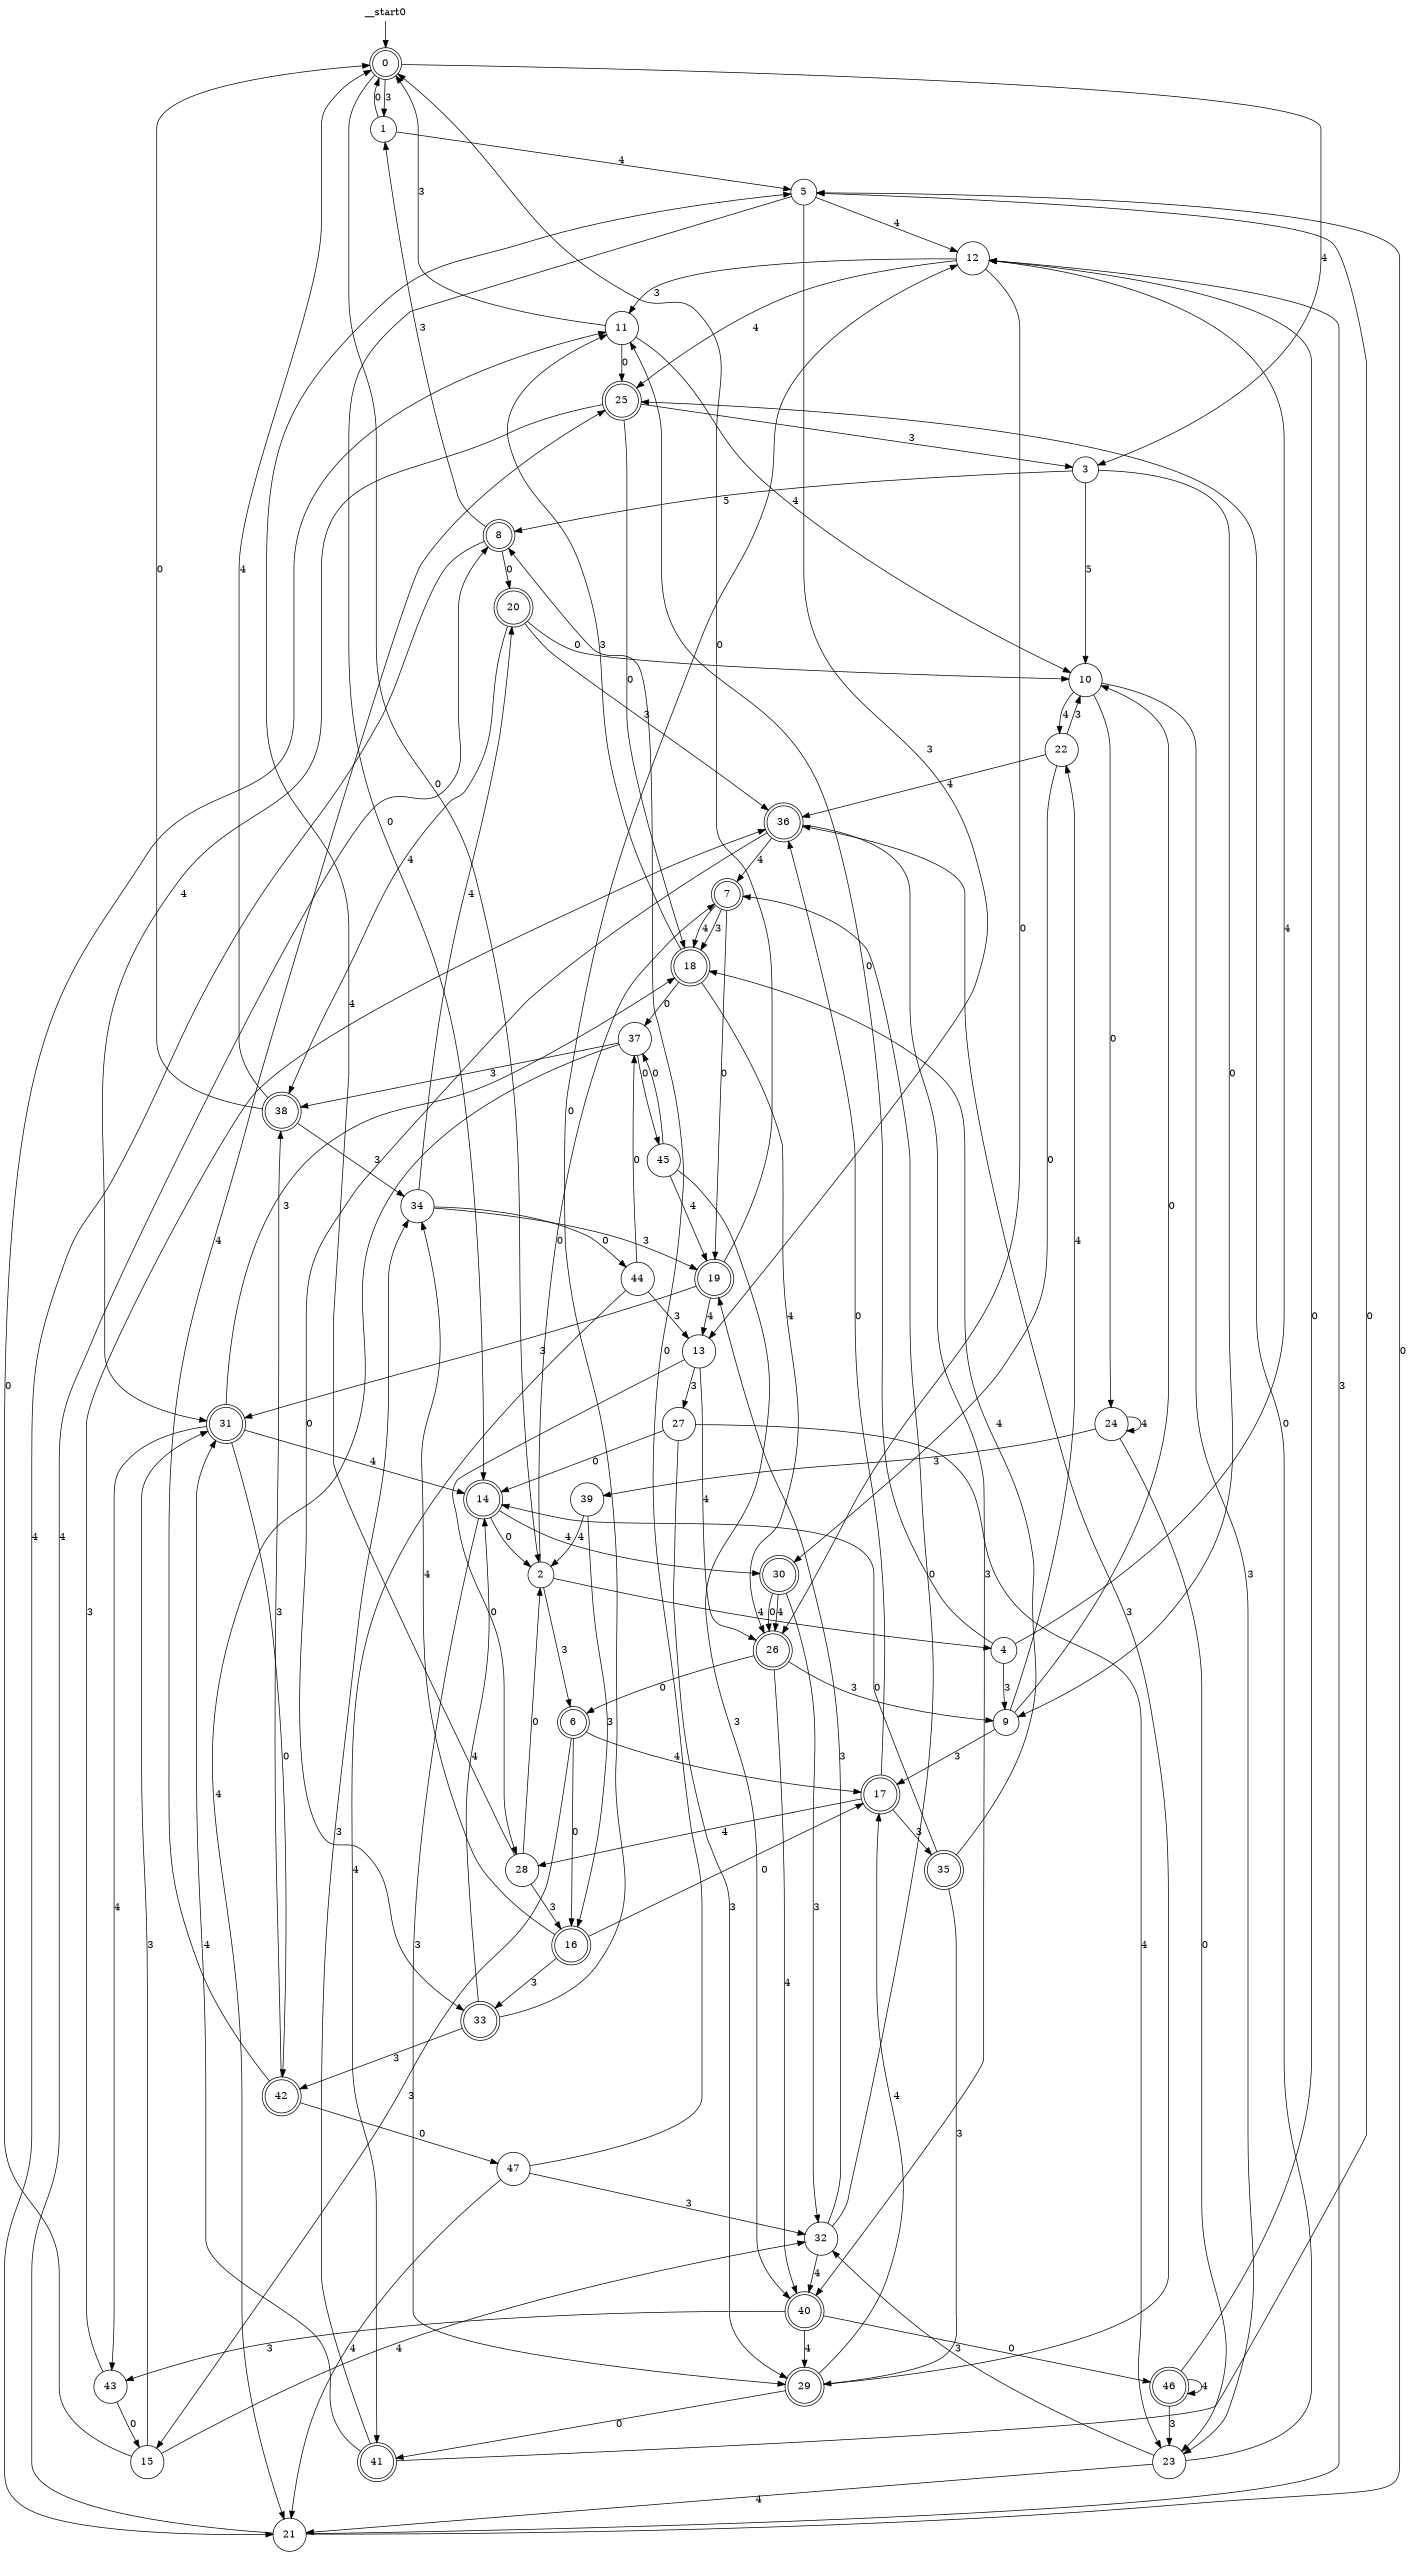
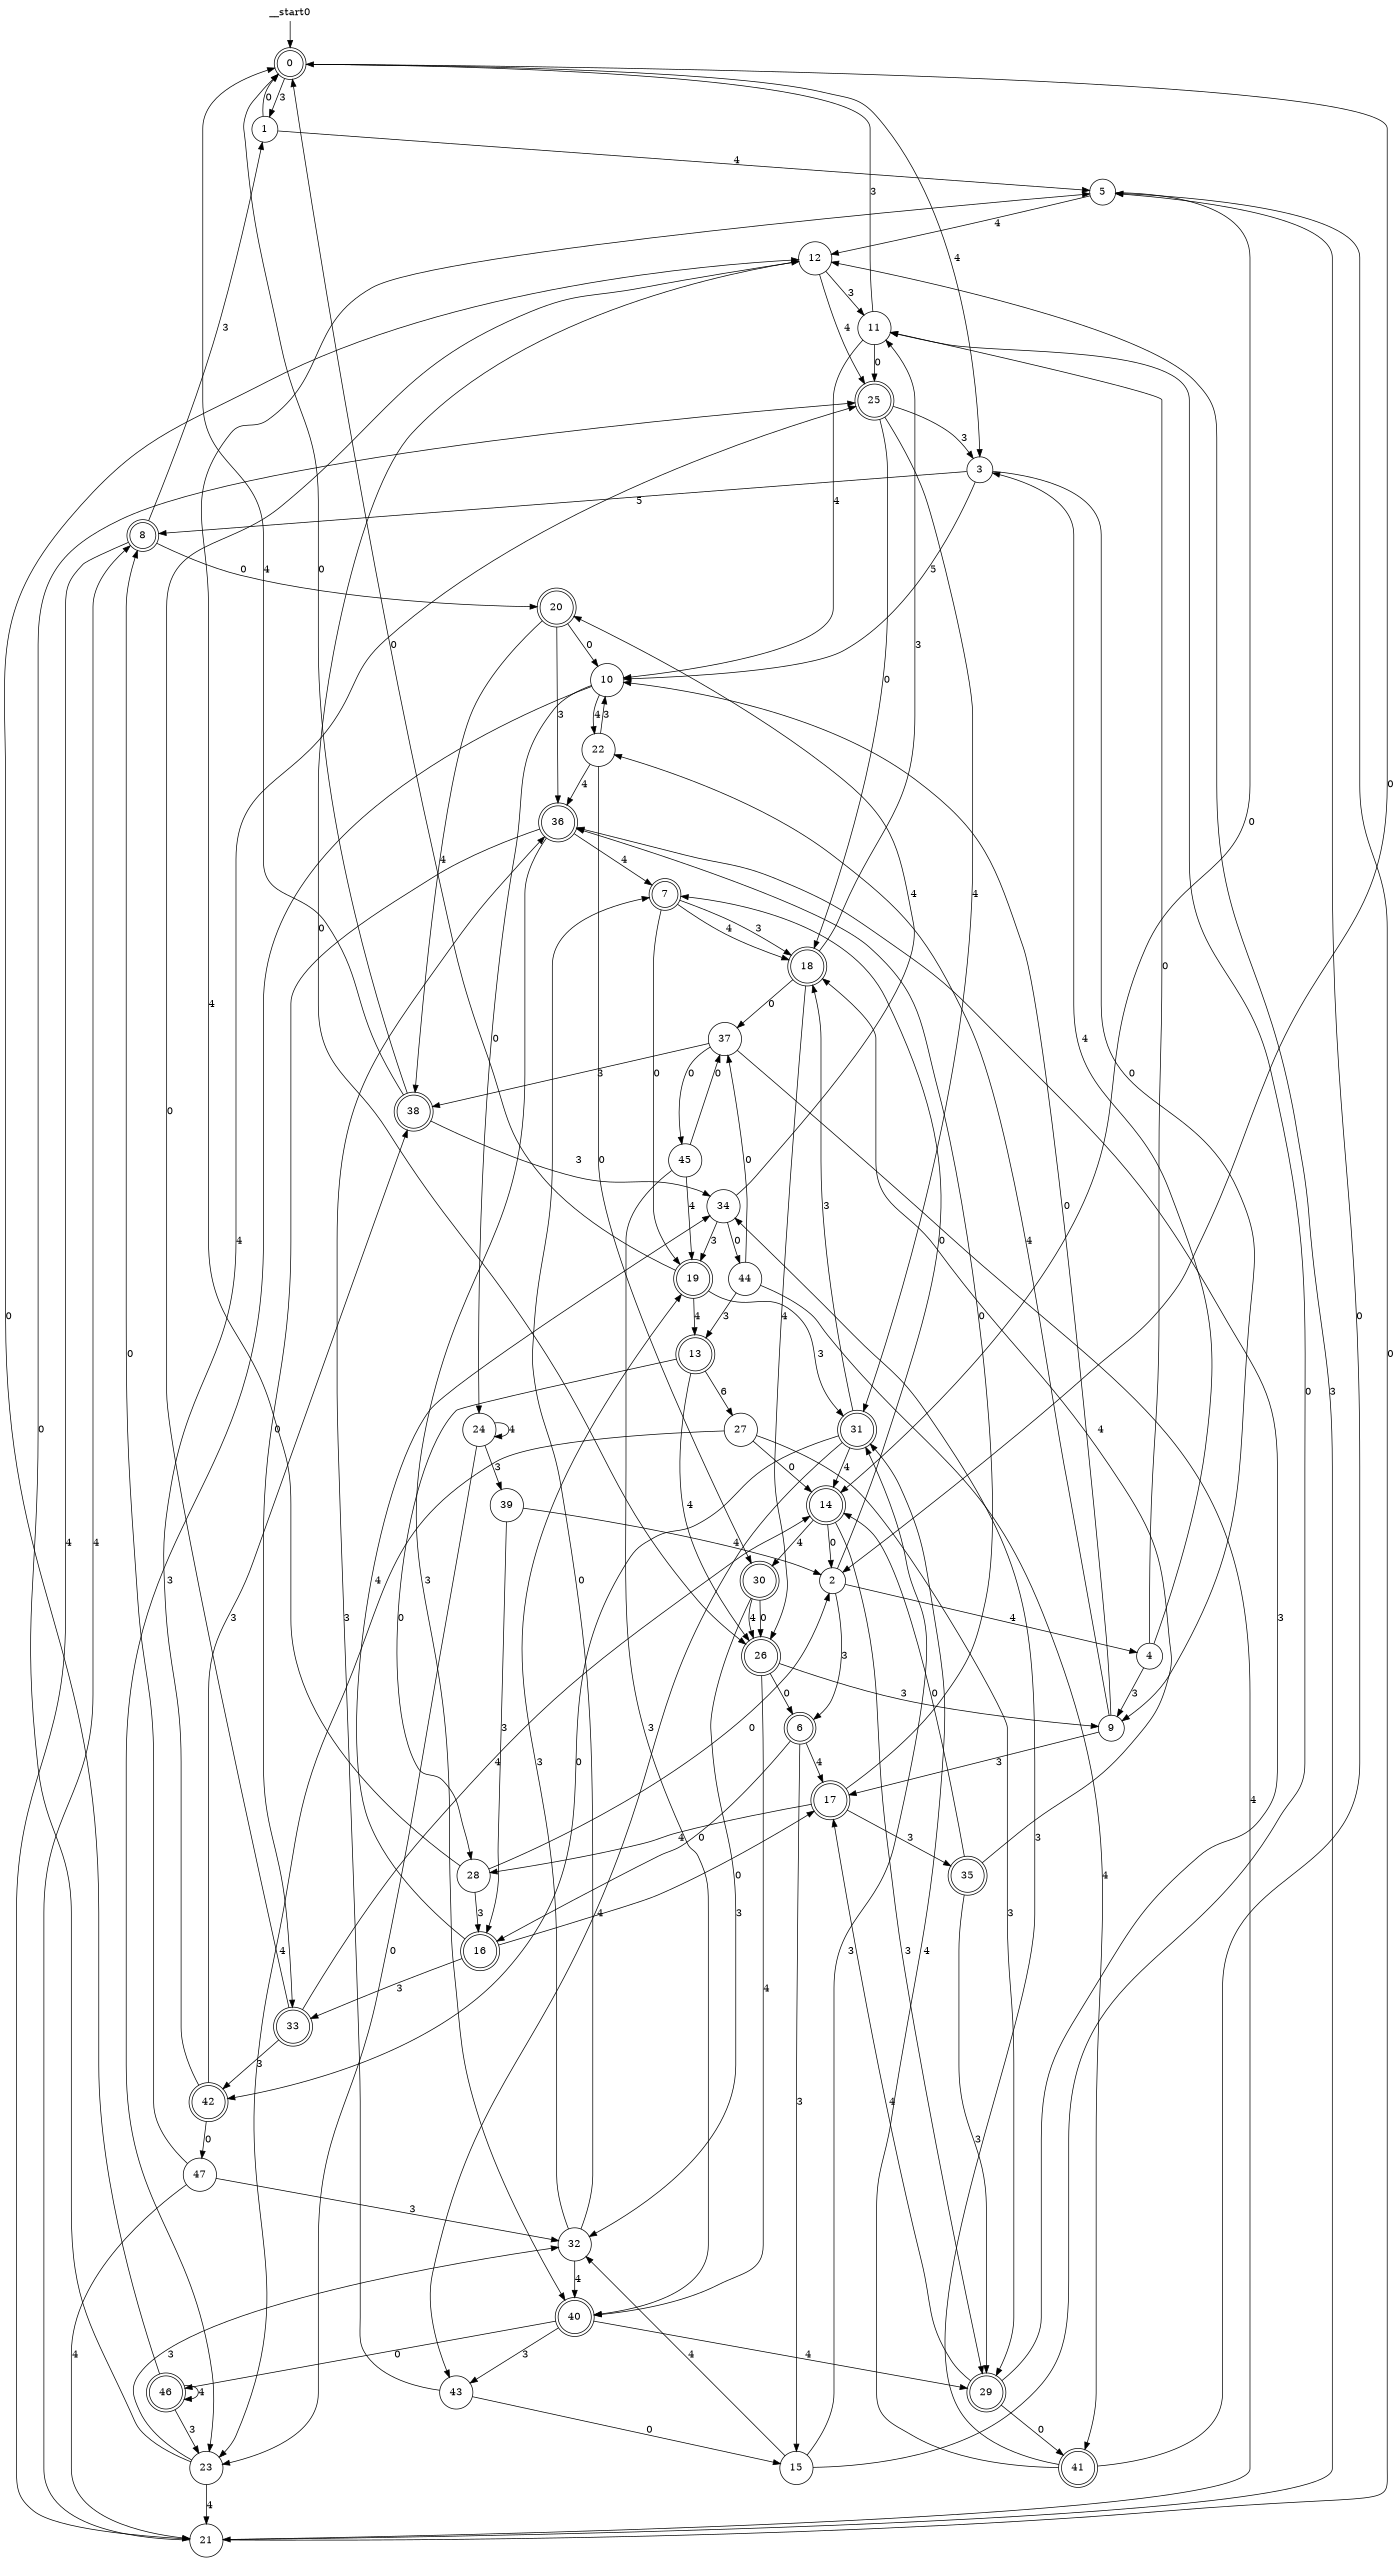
(946, 793) -> none
(1284, 915) -> (1083, 1058)
(699, 1351) -> (695, 1354)
(694, 1386) -> (724, 1392)
